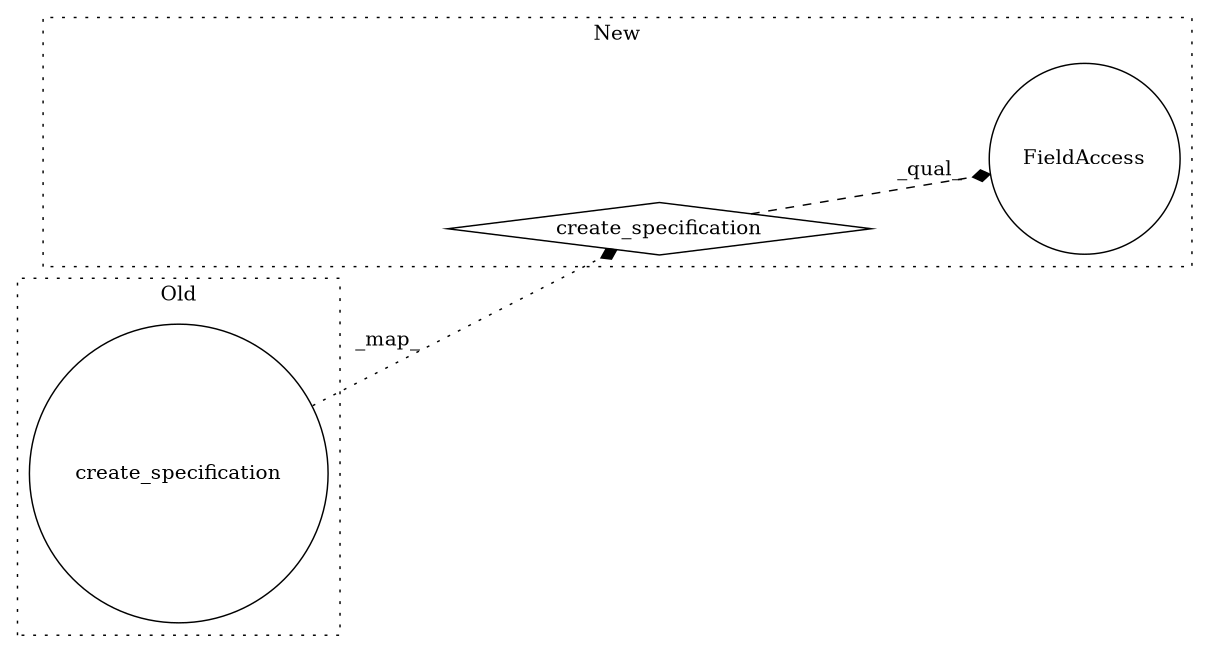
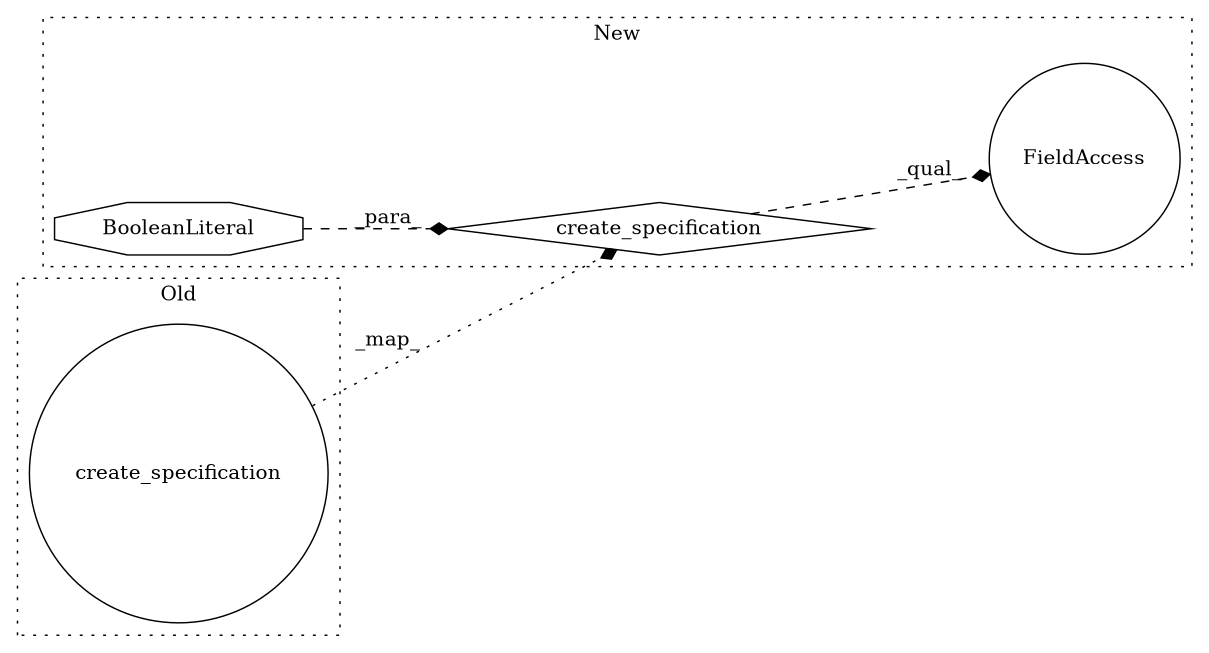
none -> (179, 229)
